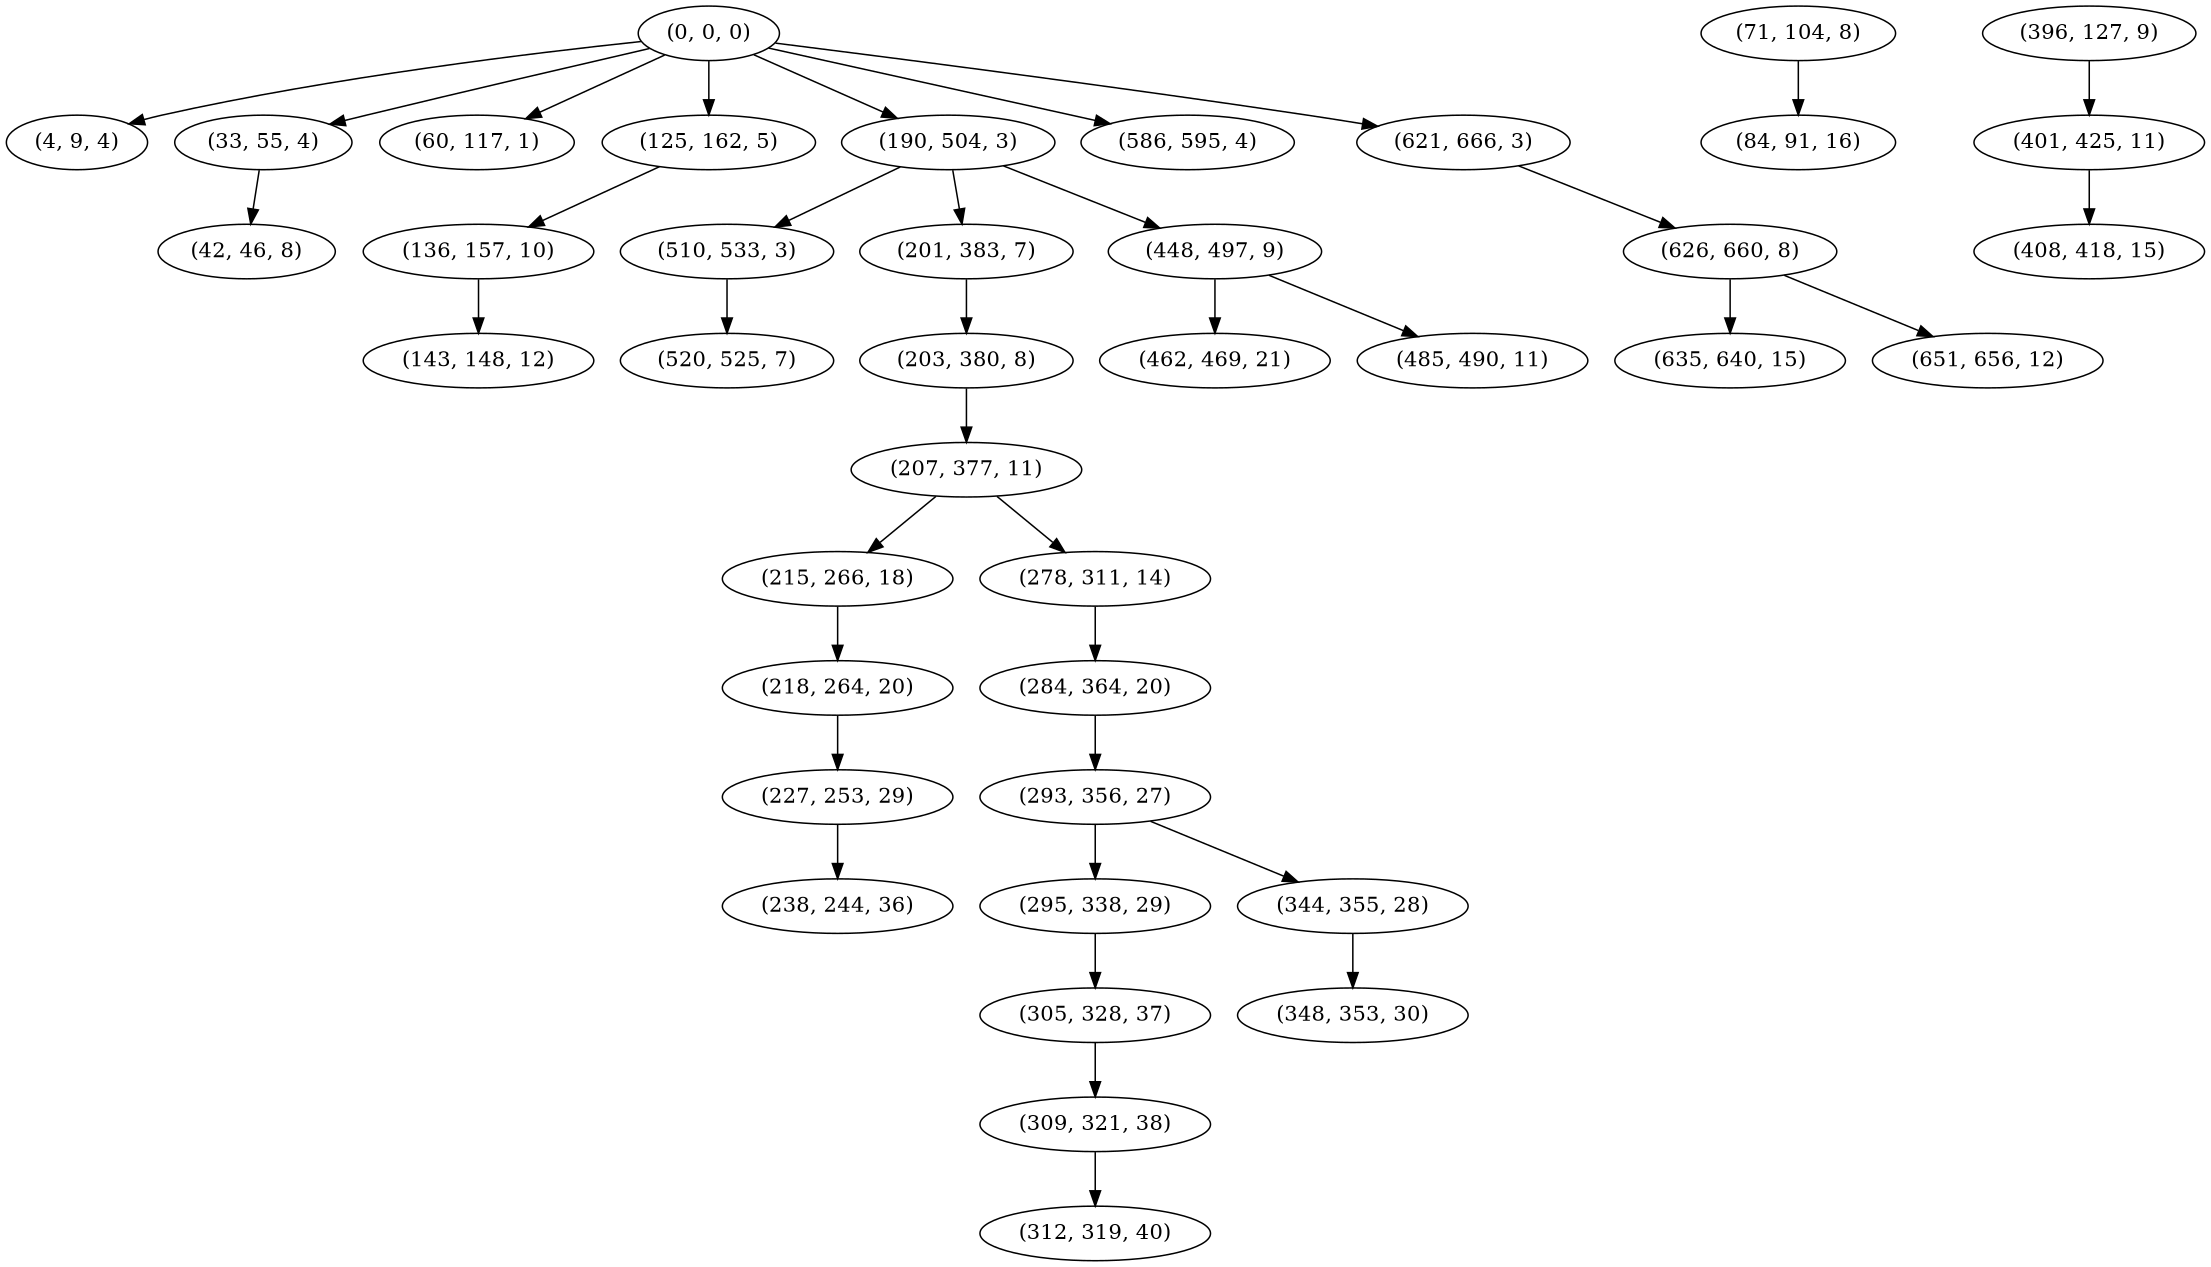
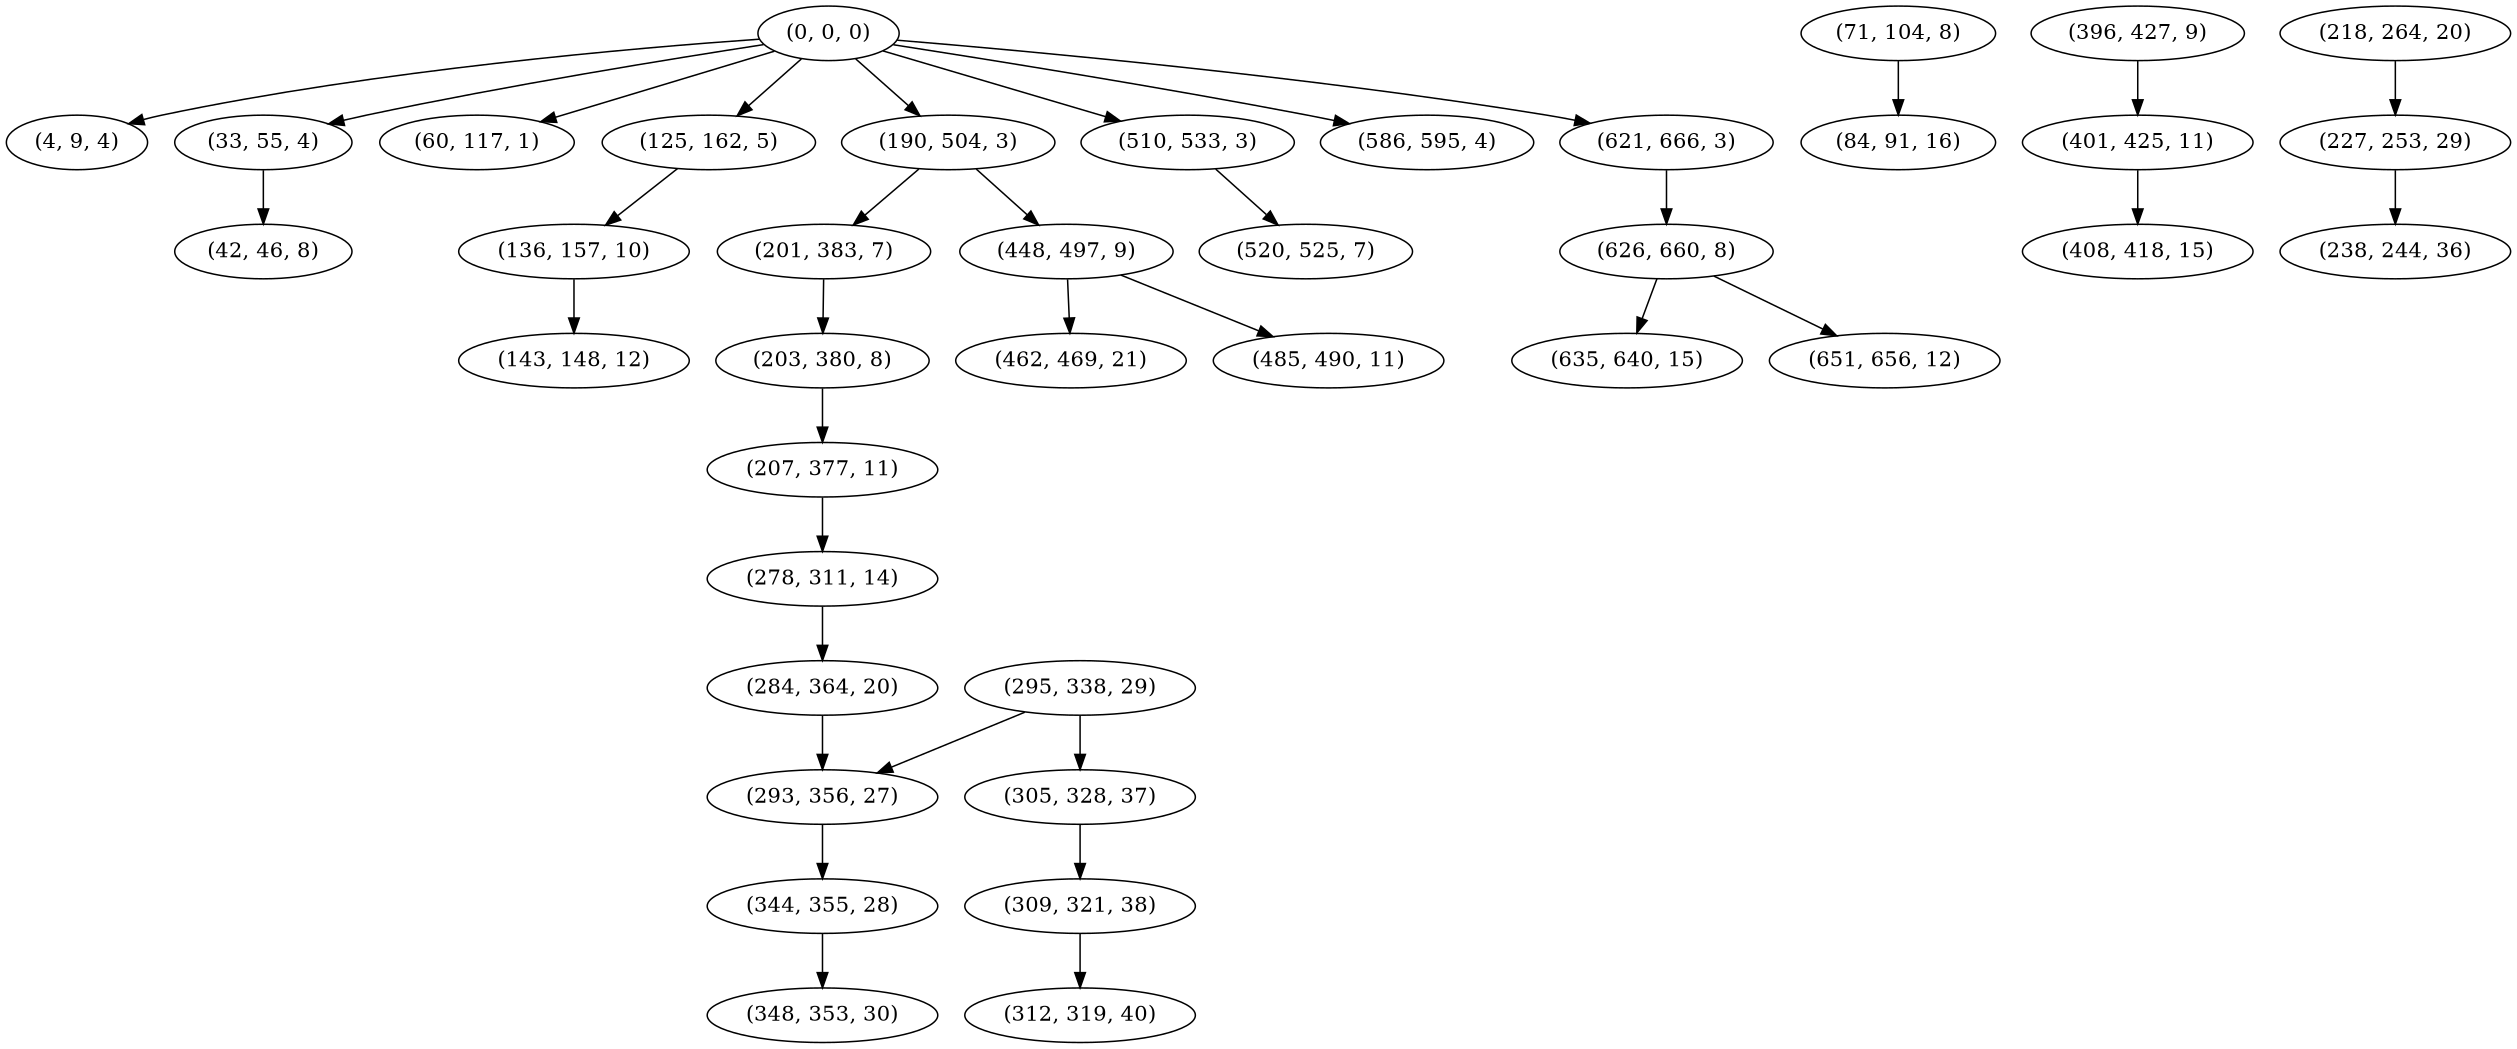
(2089, 33) -> (2138, 33)
(845, 194) -> (994, 84)
(838, 579) -> none
(1095, 844) -> (958, 740)
